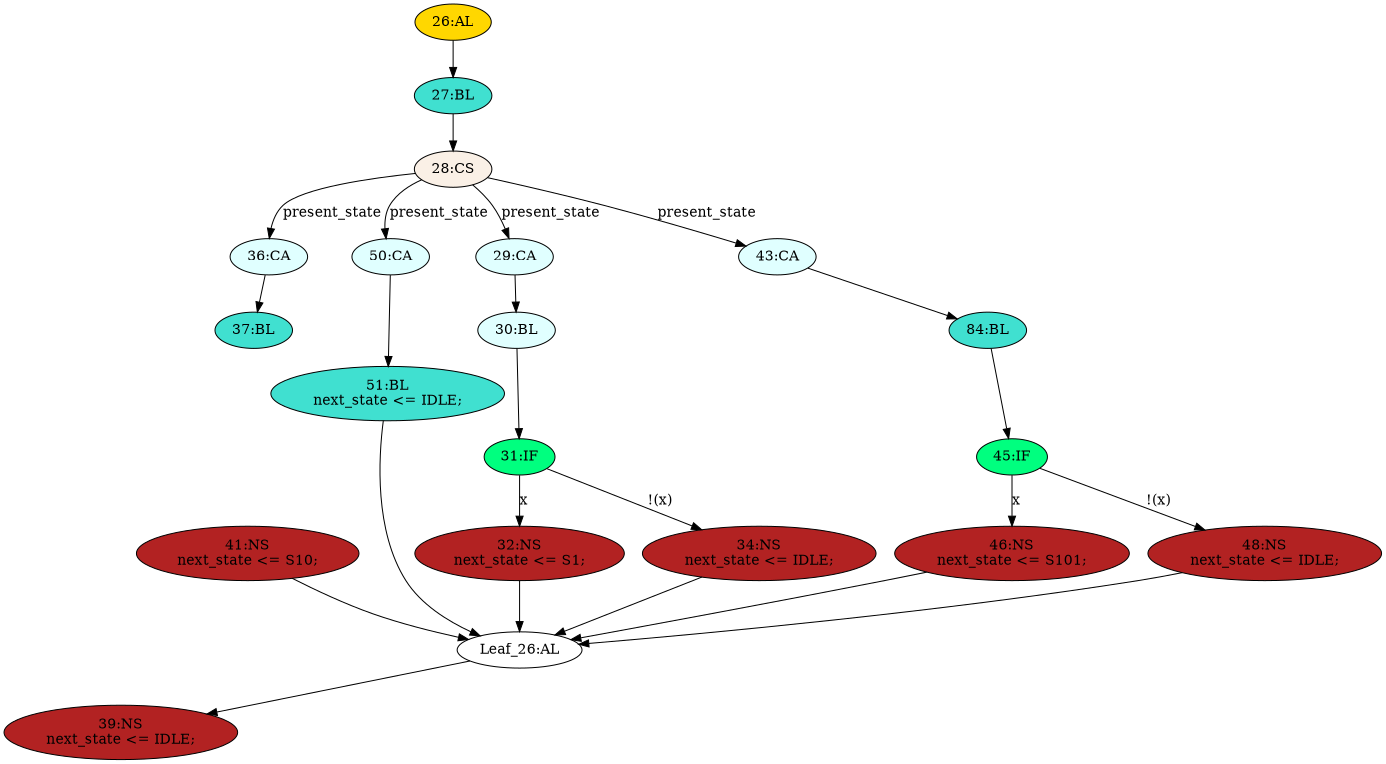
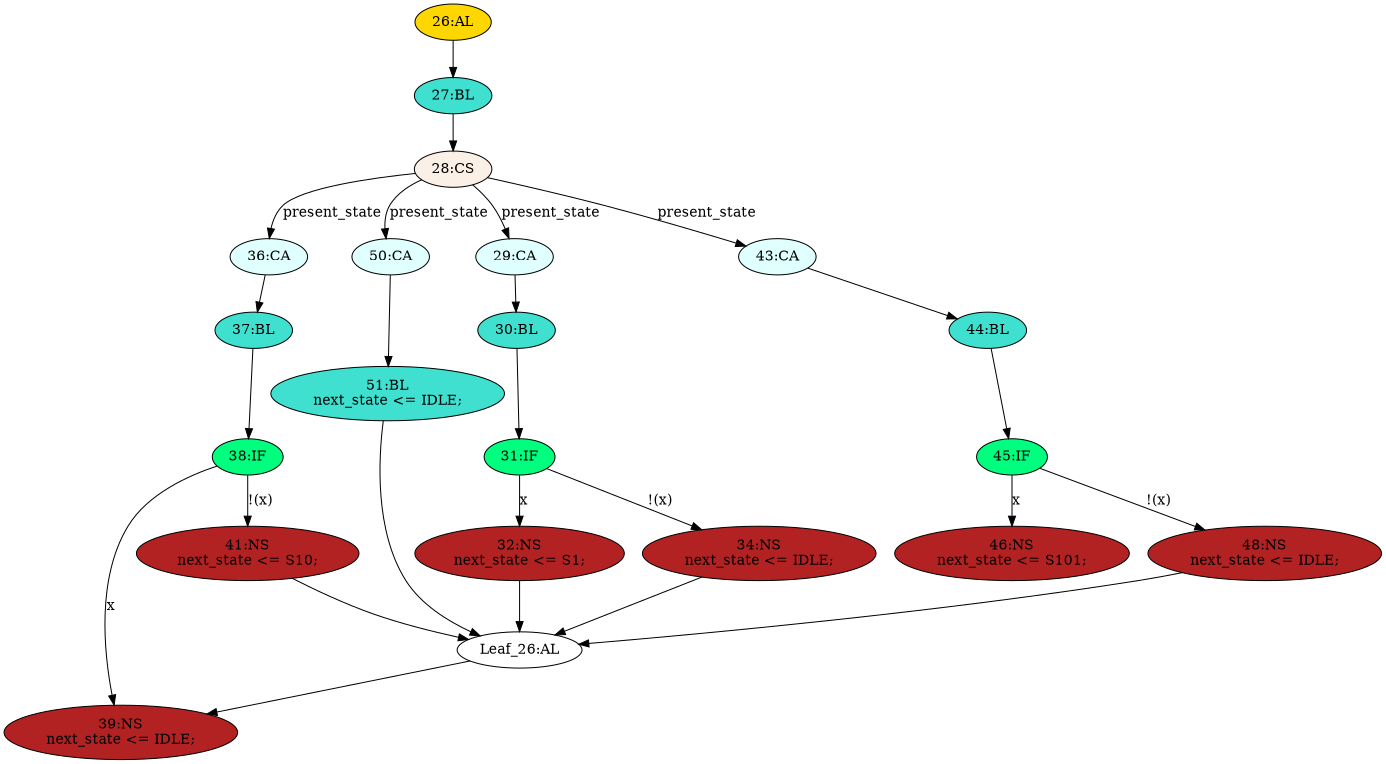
(517, 330) -> (517, 330)
(988, 330) -> (988, 330)
none -> (248, 457)
(754, 606) -> none
